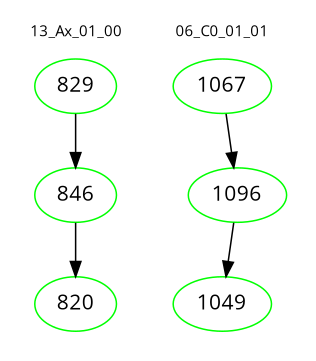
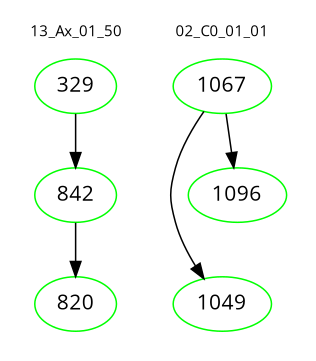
(76, 33) -> (76, 33)
(222, 33) -> (222, 33)
(76, 86) -> (76, 86)
(76, 195) -> (76, 195)
(231, 242) -> (171, 188)
